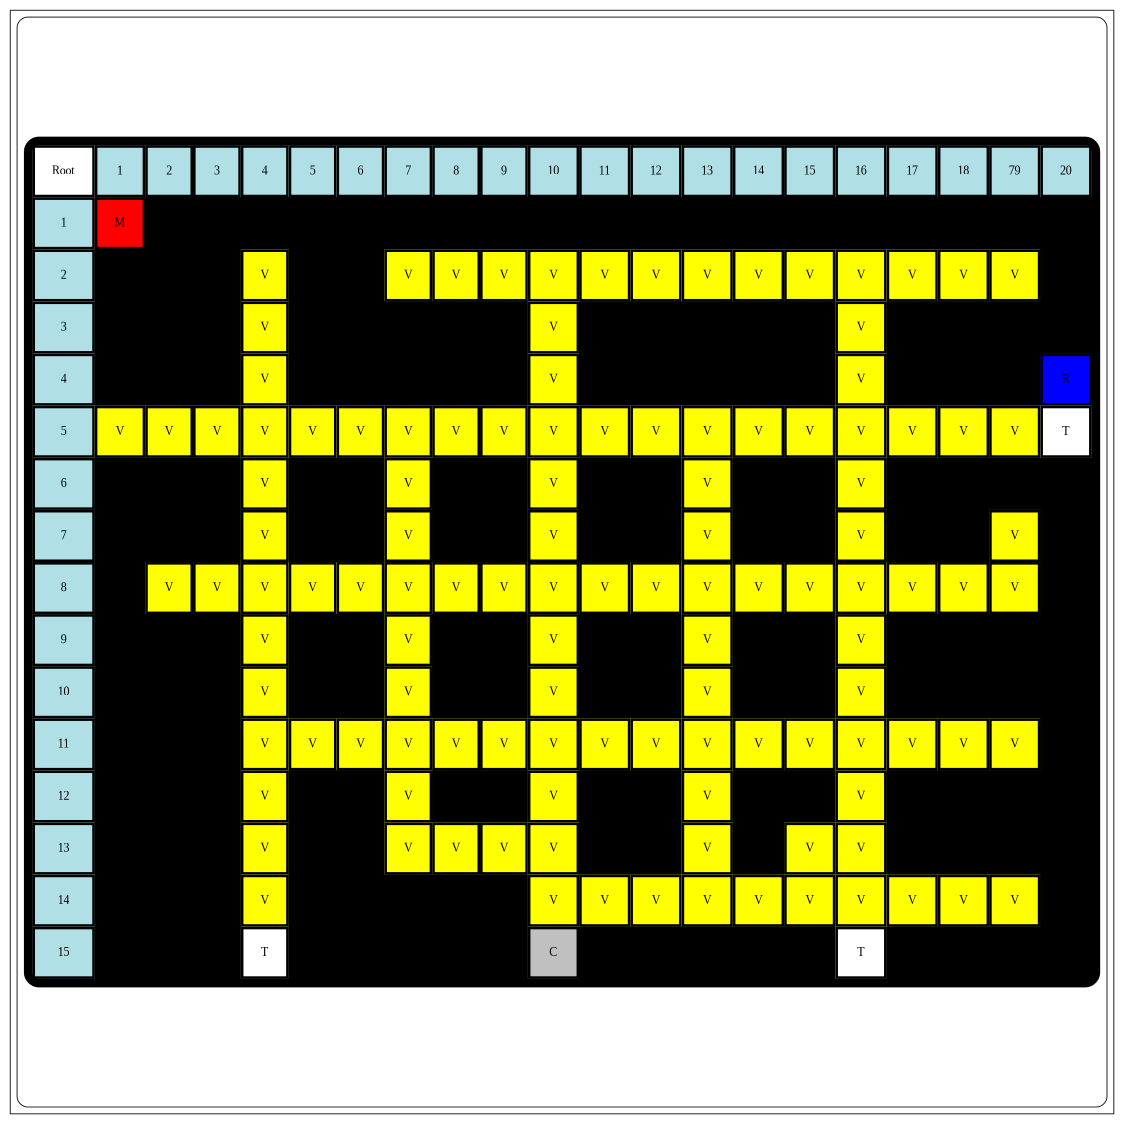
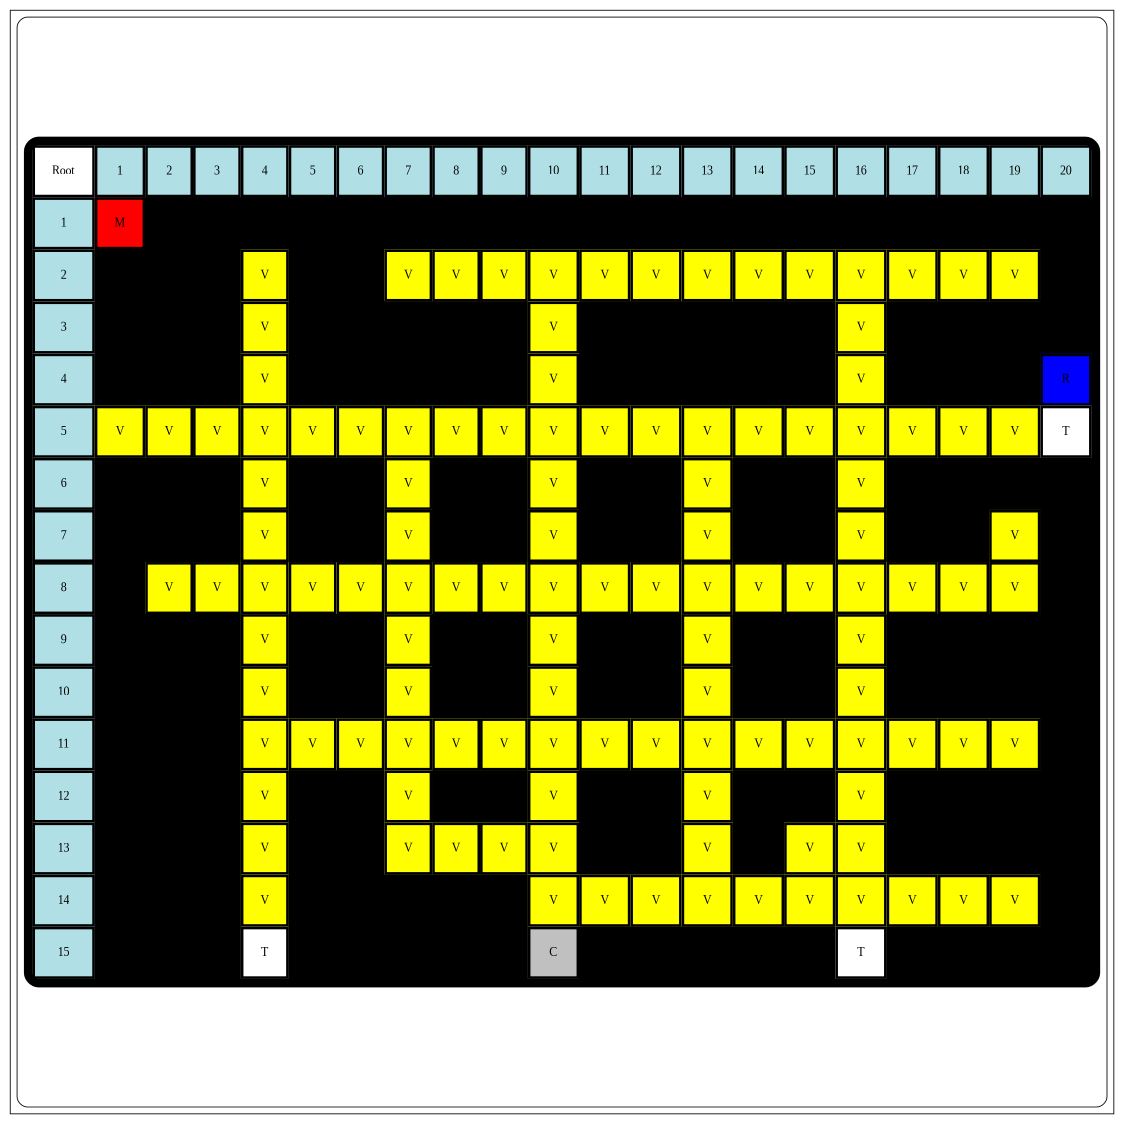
(1015, 171) -> (1015, 171)
